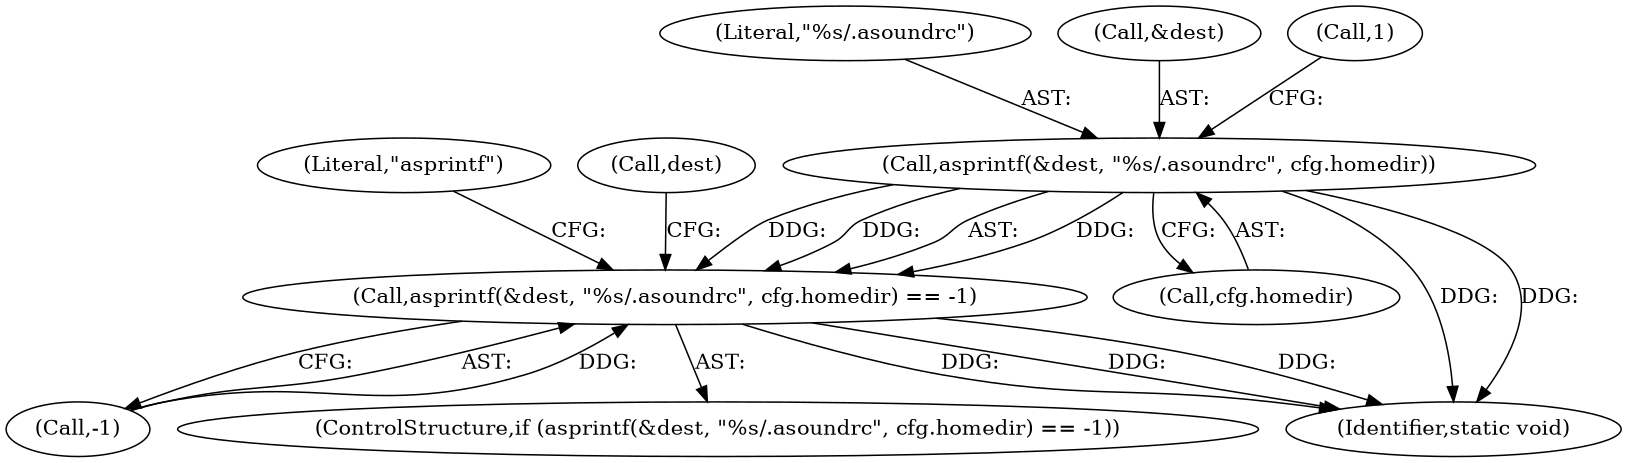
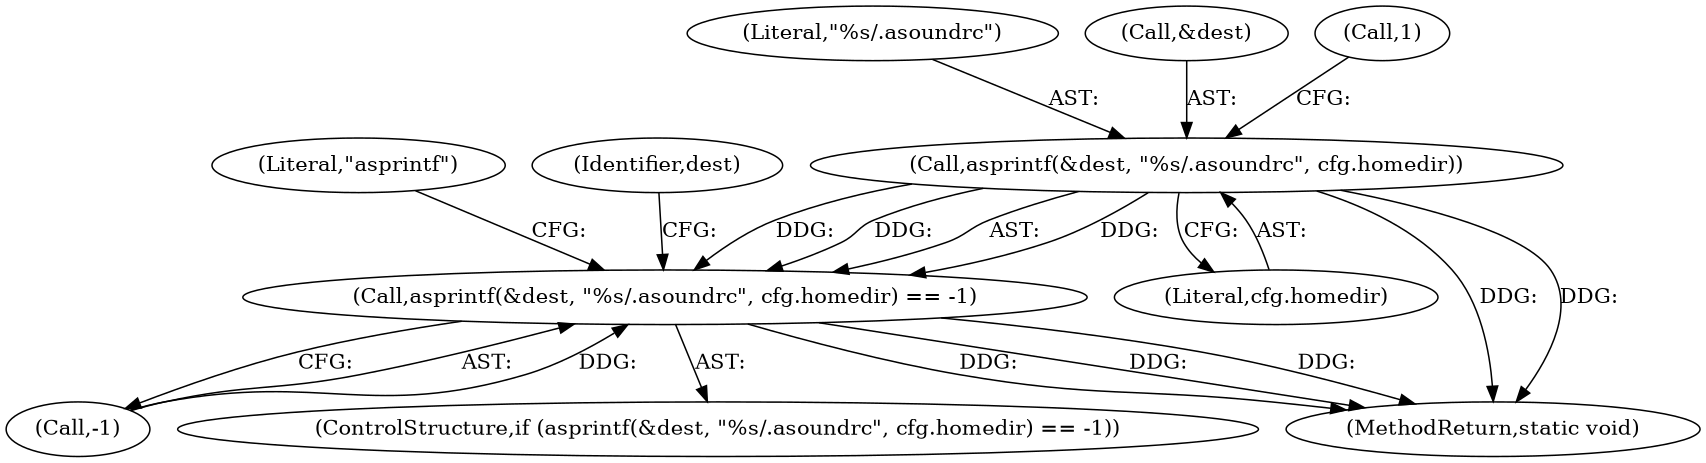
(666, 165) -> (657, 165)
(1256, 297) -> (1276, 297)
(1454, 429) -> (1493, 429)
